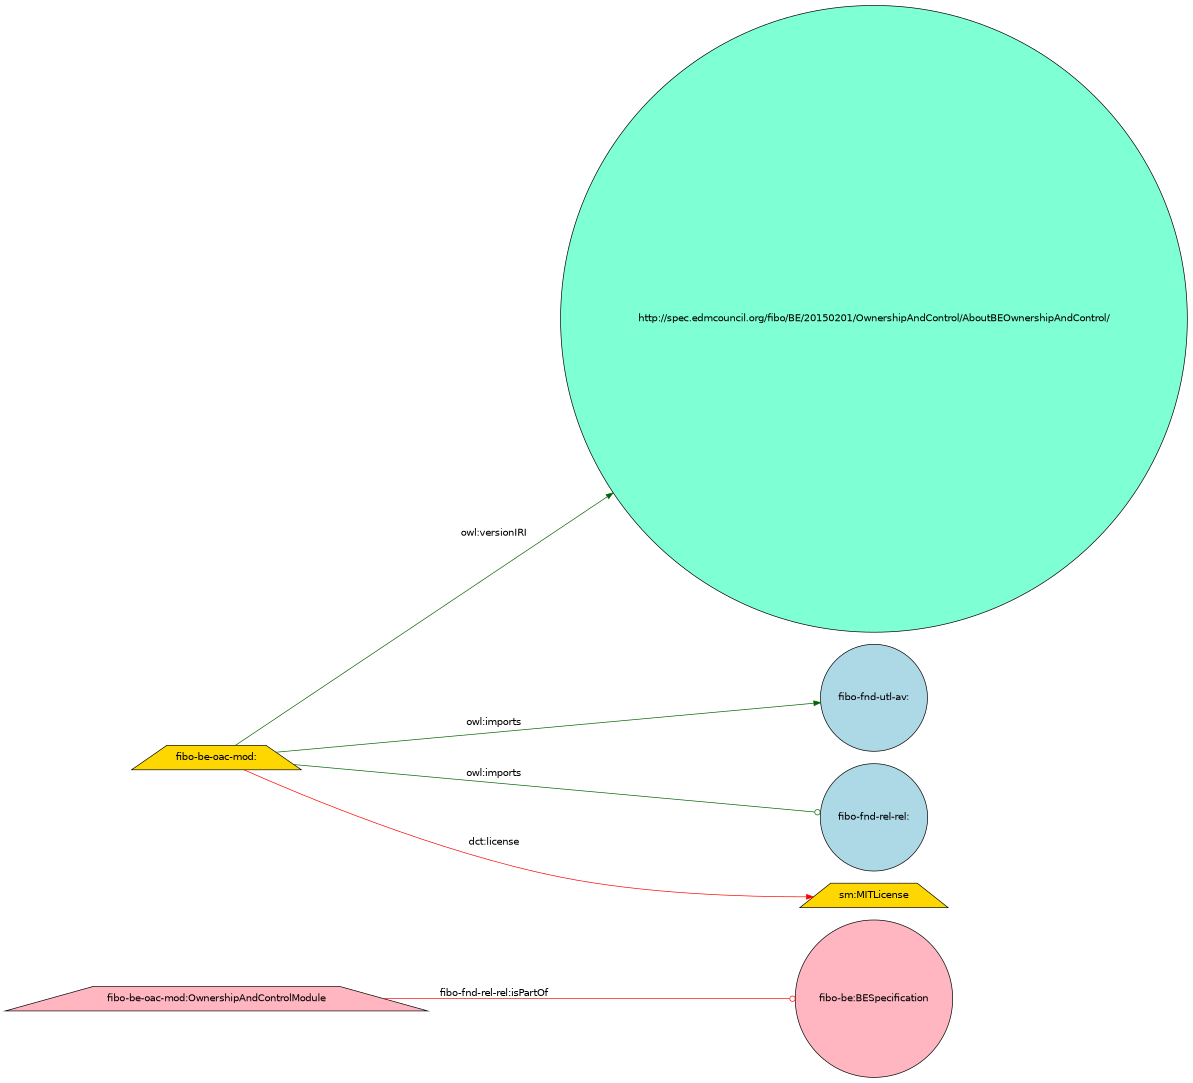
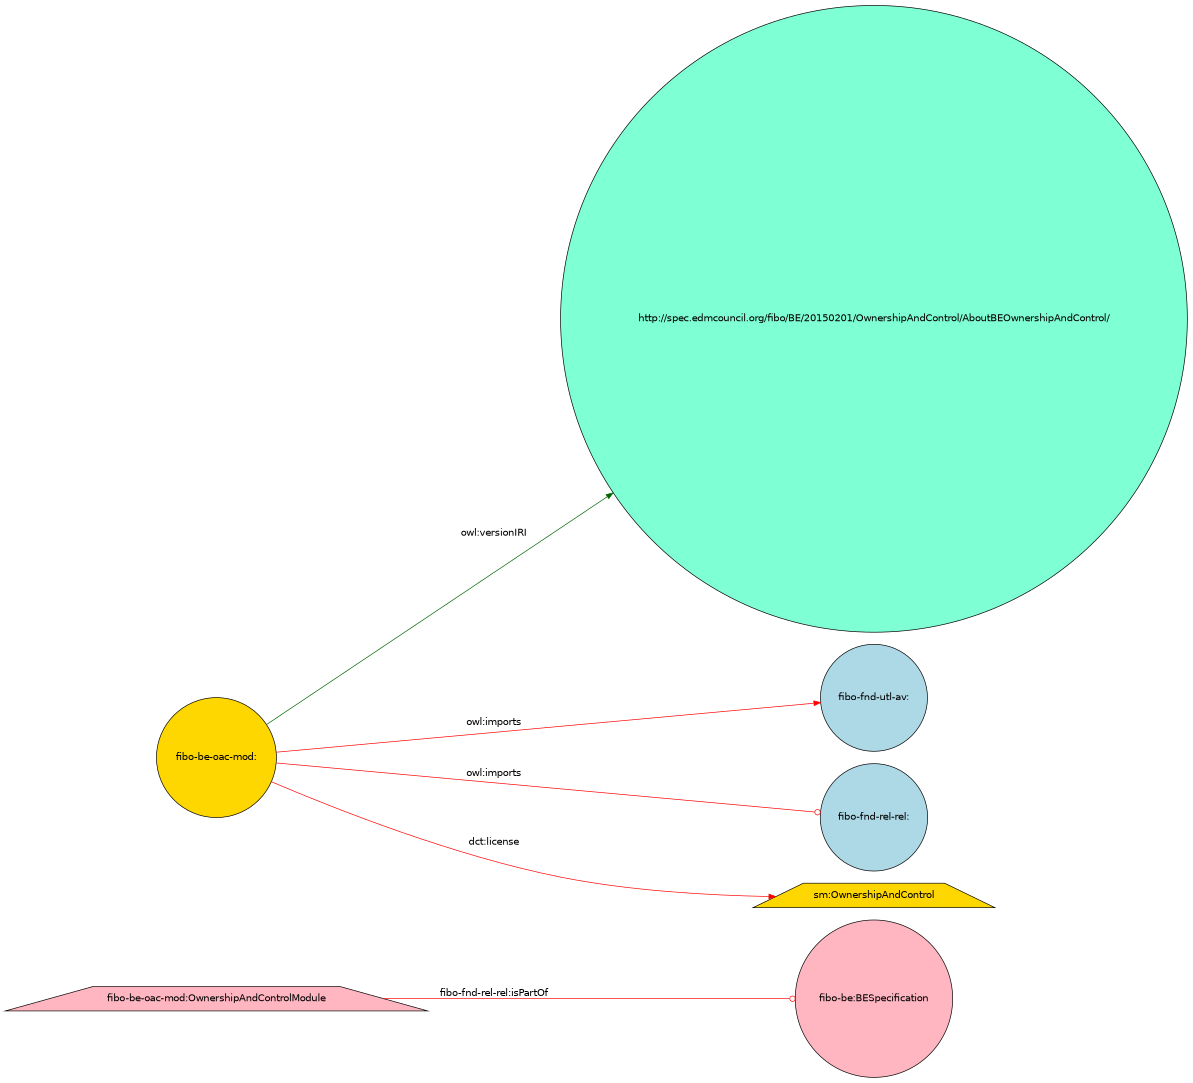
(545, 728) -> (545, 728)
(216, 758) -> (216, 758)
(554, 788) -> (546, 787)
(874, 895) -> (874, 895)
